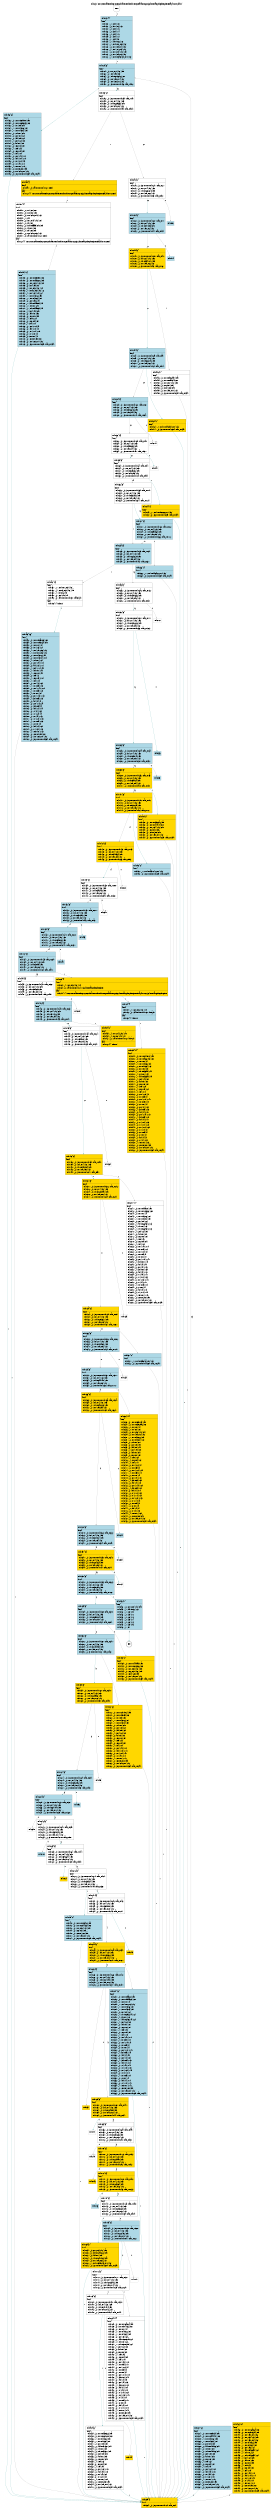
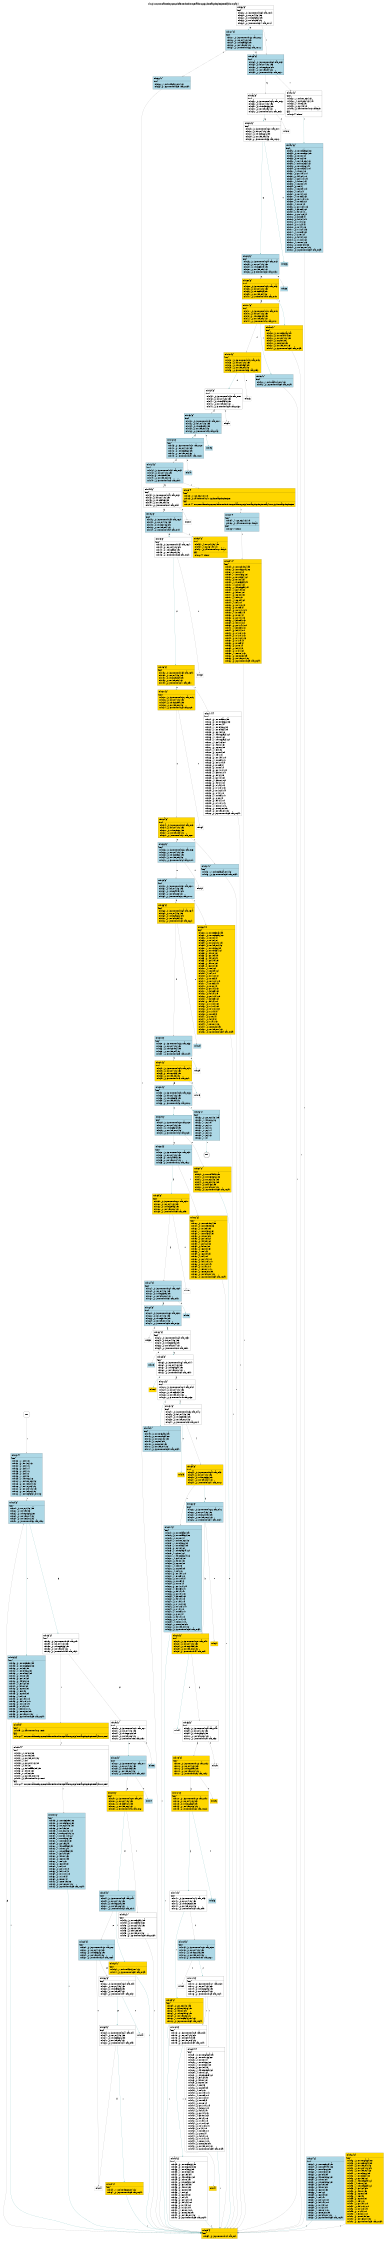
(132, 480) -> (107, 2115)
